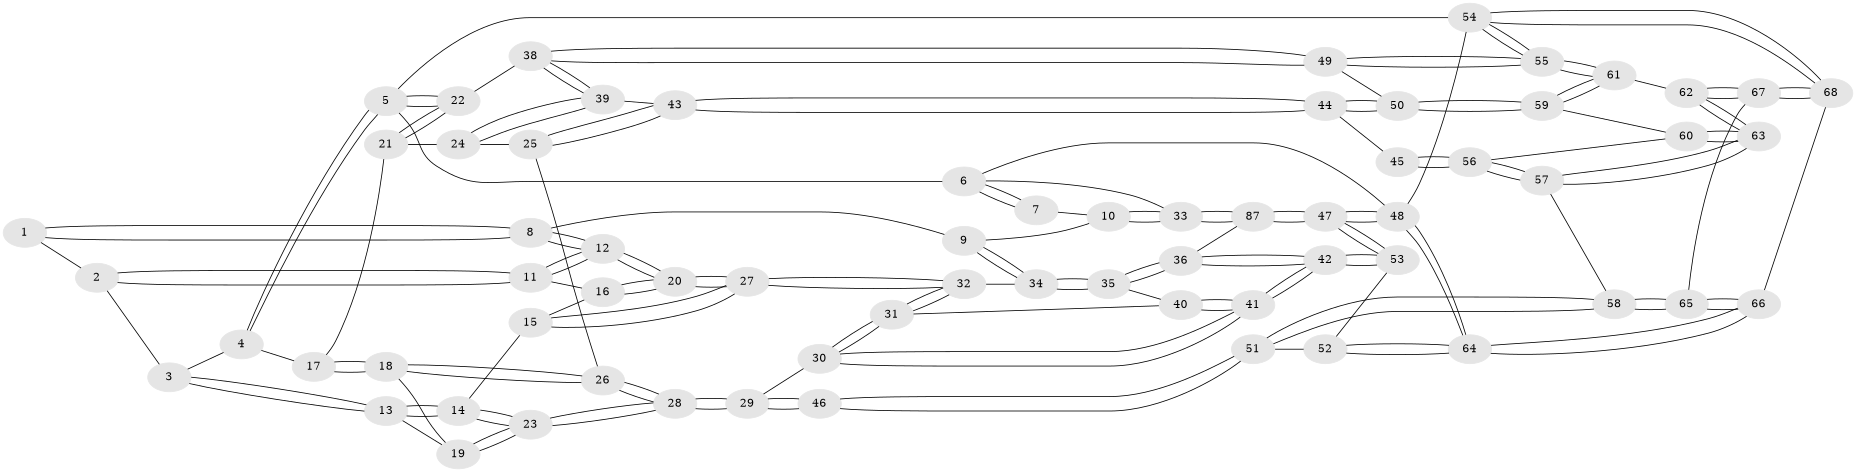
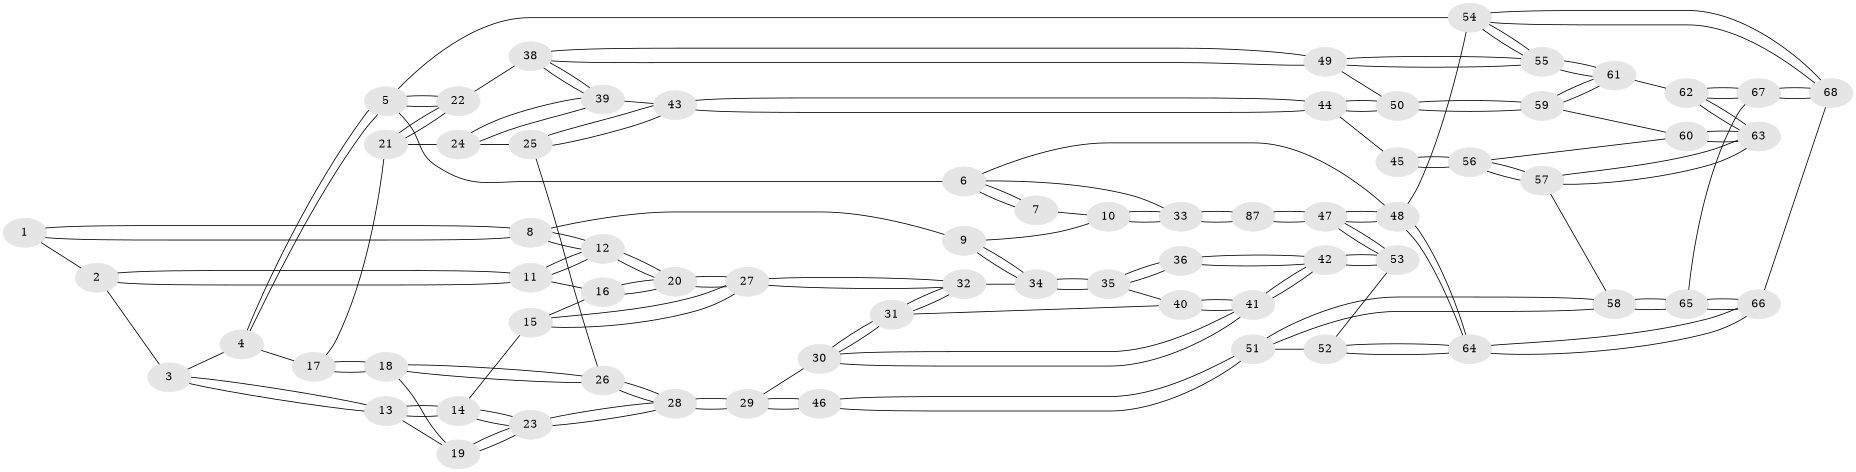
(1217, 239) -> none
